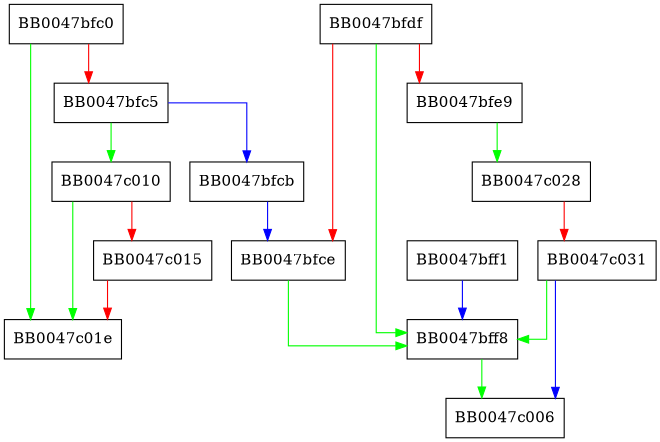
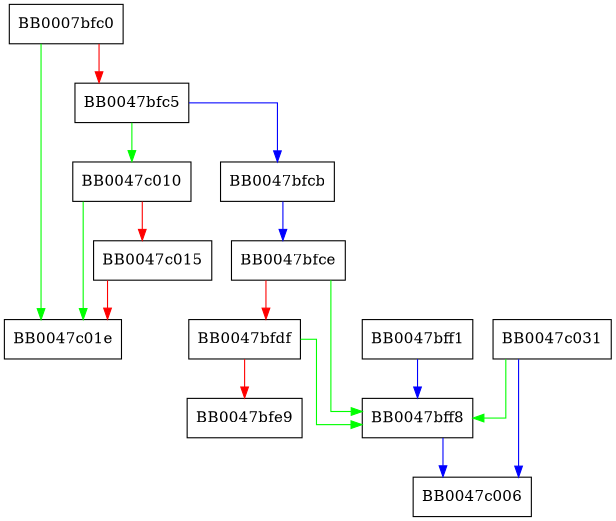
(66, 24) -> (66, 24)
(333, 137) -> (266, 294)
(531, 182) -> none
(482, 373) -> (443, 452)
